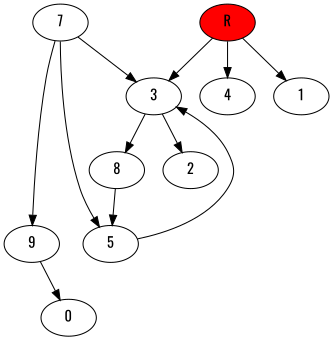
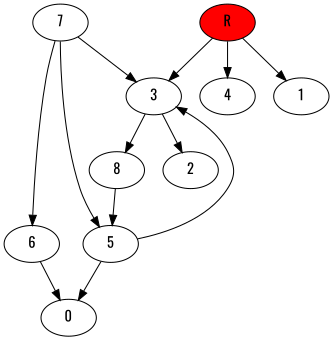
(32, 244) -> (32, 244)
none -> (92, 276)
